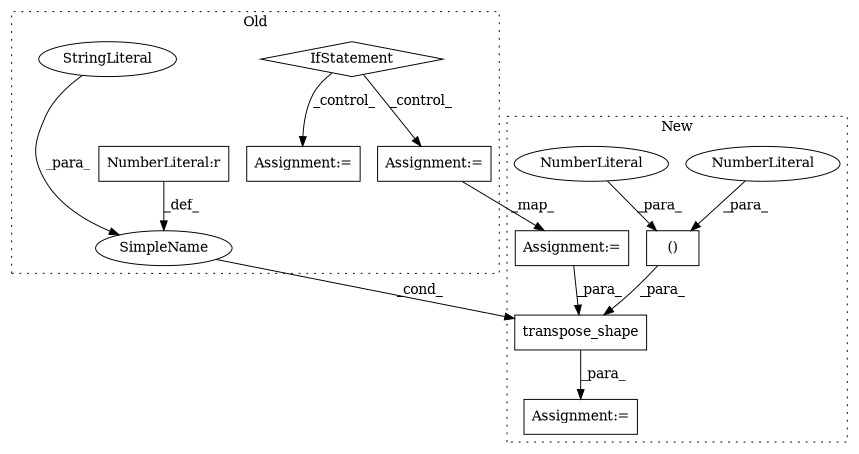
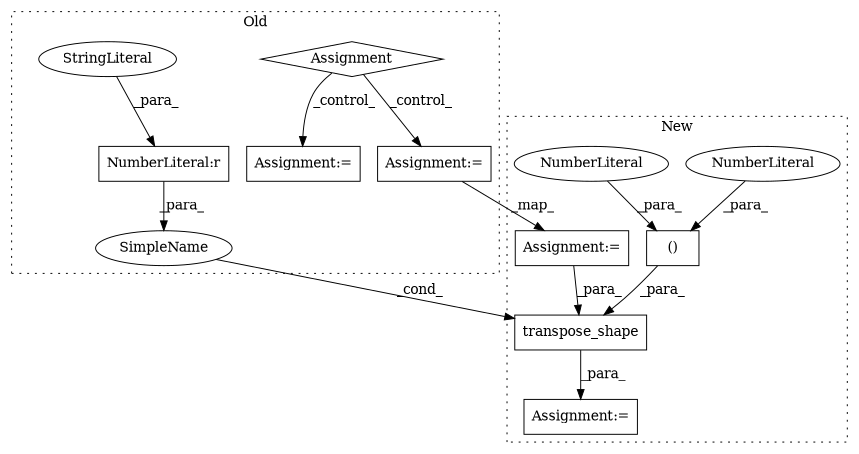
(352, 59) -> (352, 59)
(37, 162) -> (133, 107)
(182, 206) -> (182, 206)
